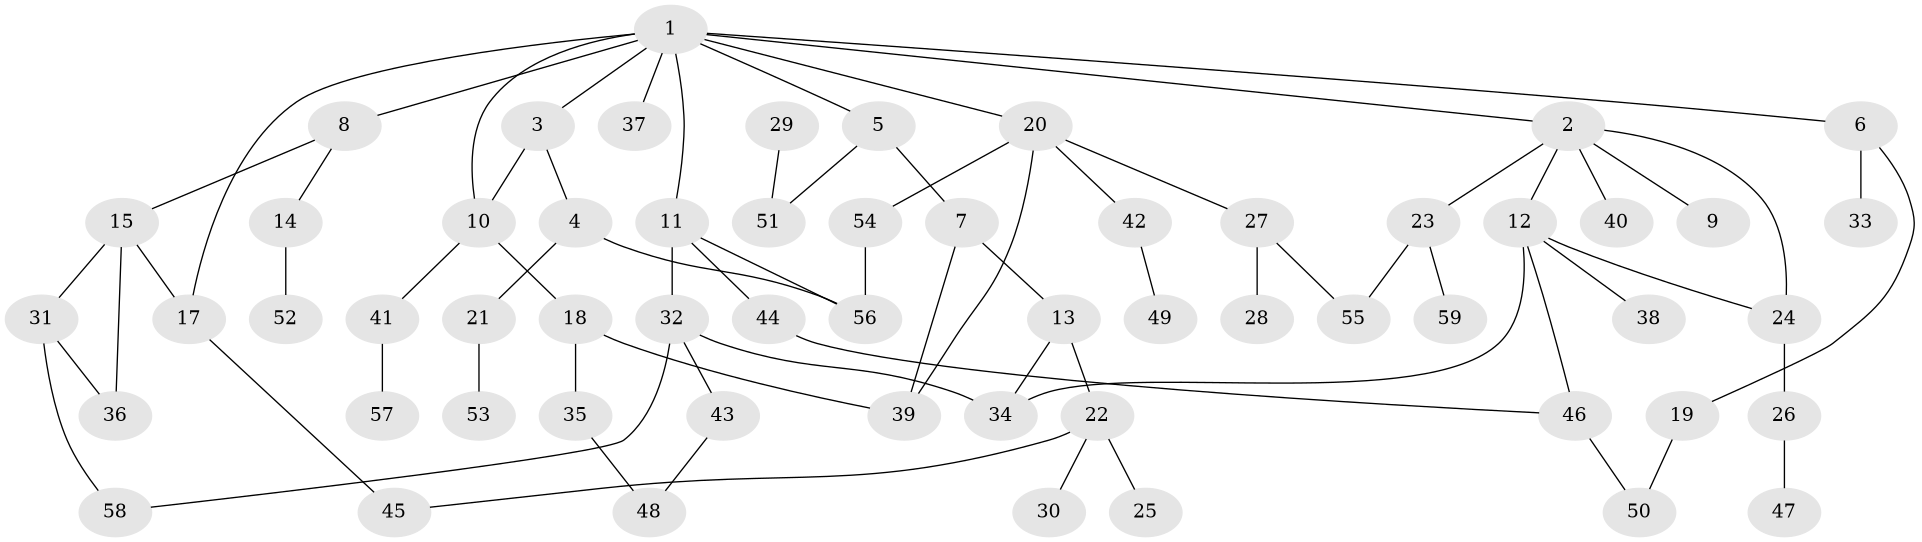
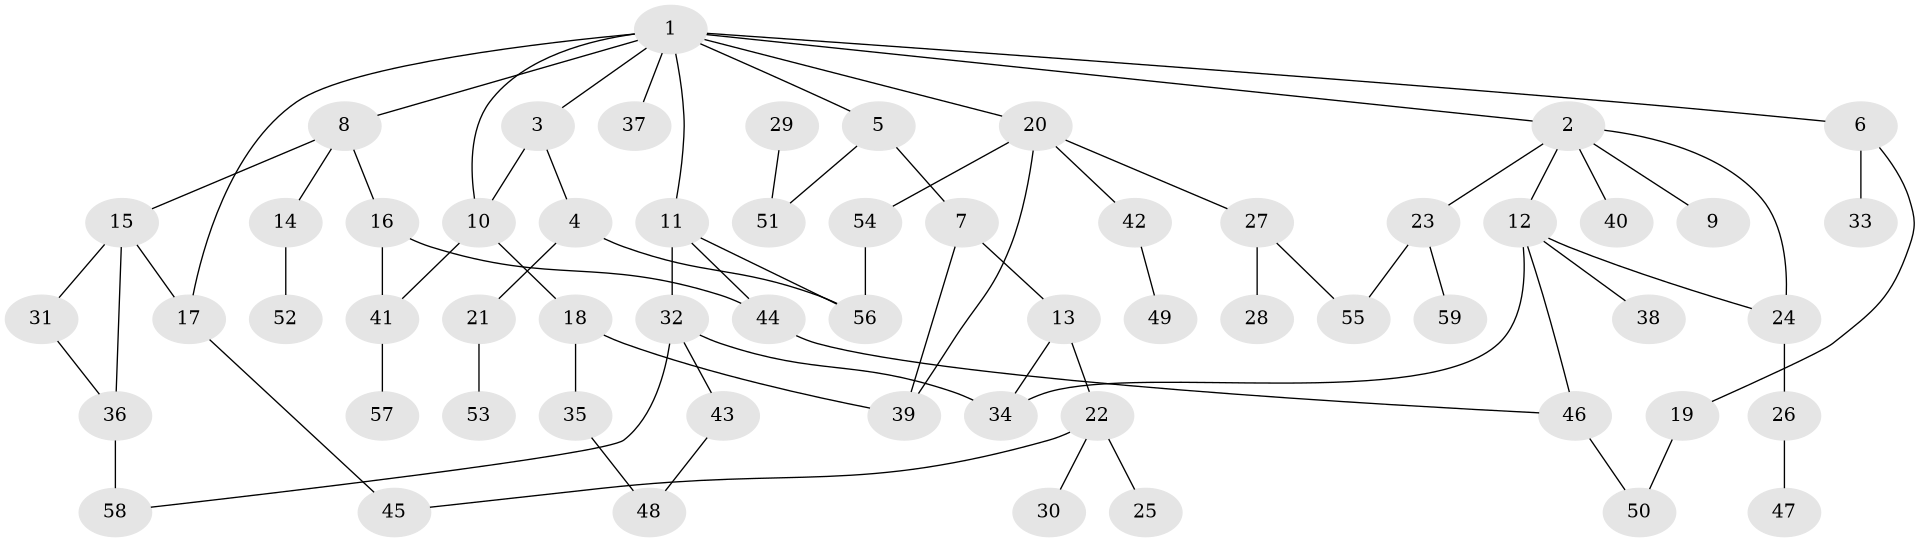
none -> (382, 223)
(60, 421) -> (115, 464)
